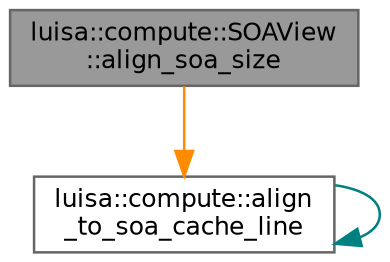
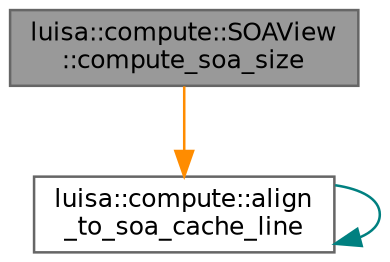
(184, 48) -> (184, 48)
